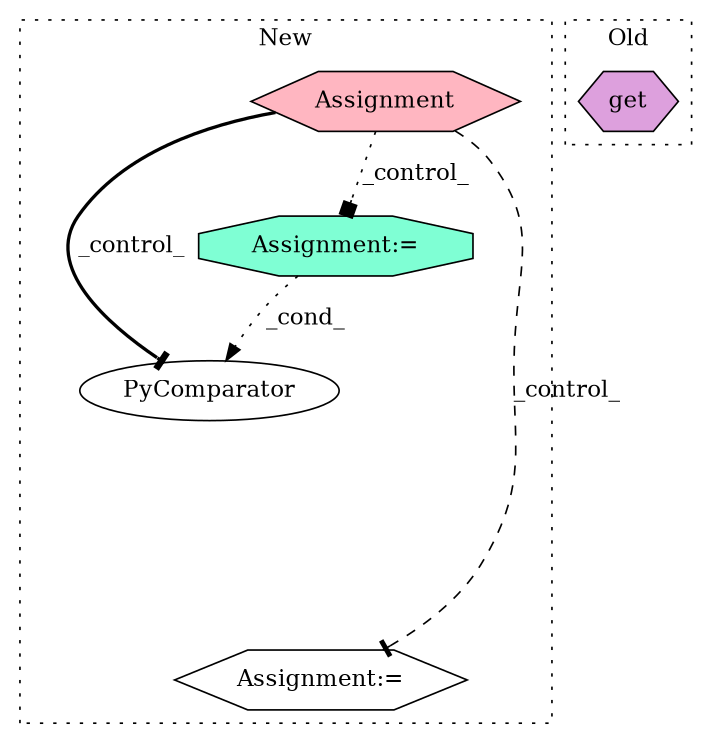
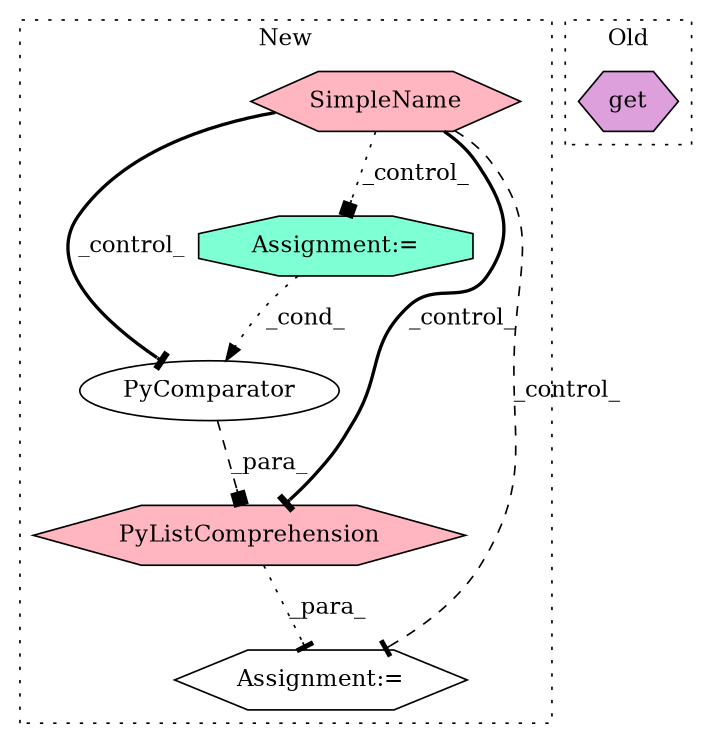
(386, 101) -> (386, 101)
none -> (249, 535)
